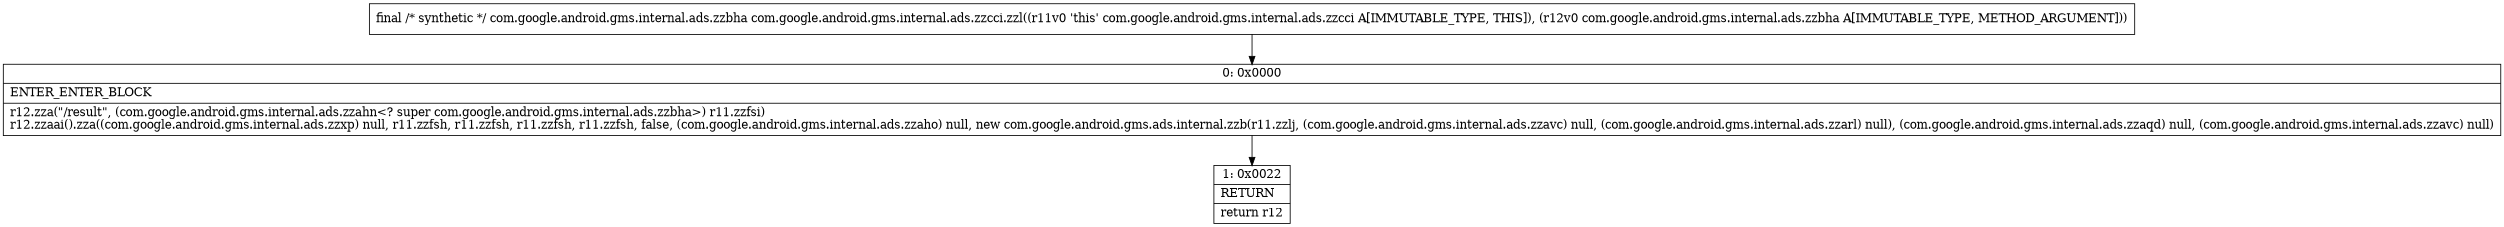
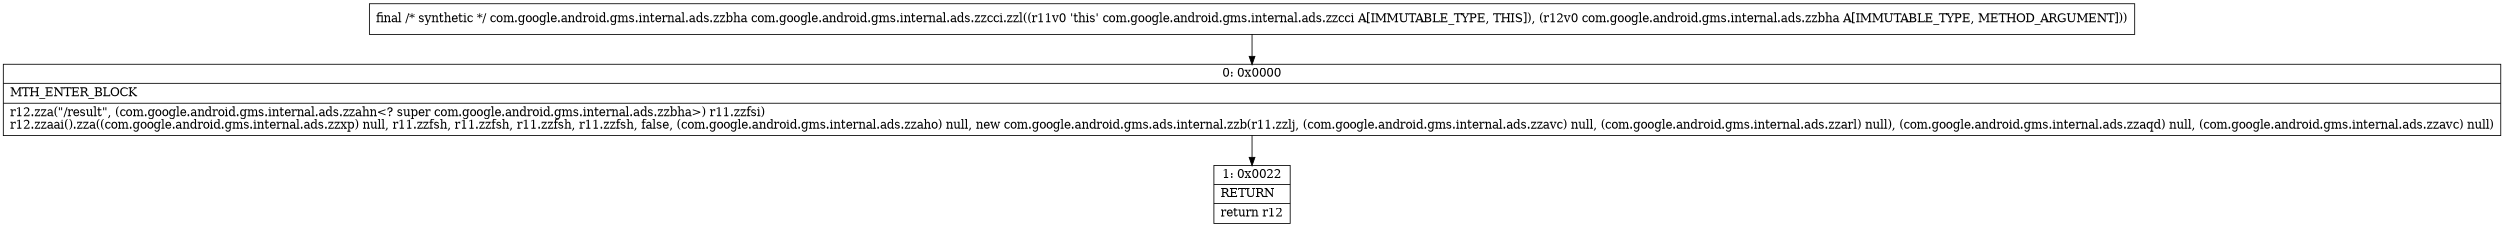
(81, 93) -> (74, 93)
